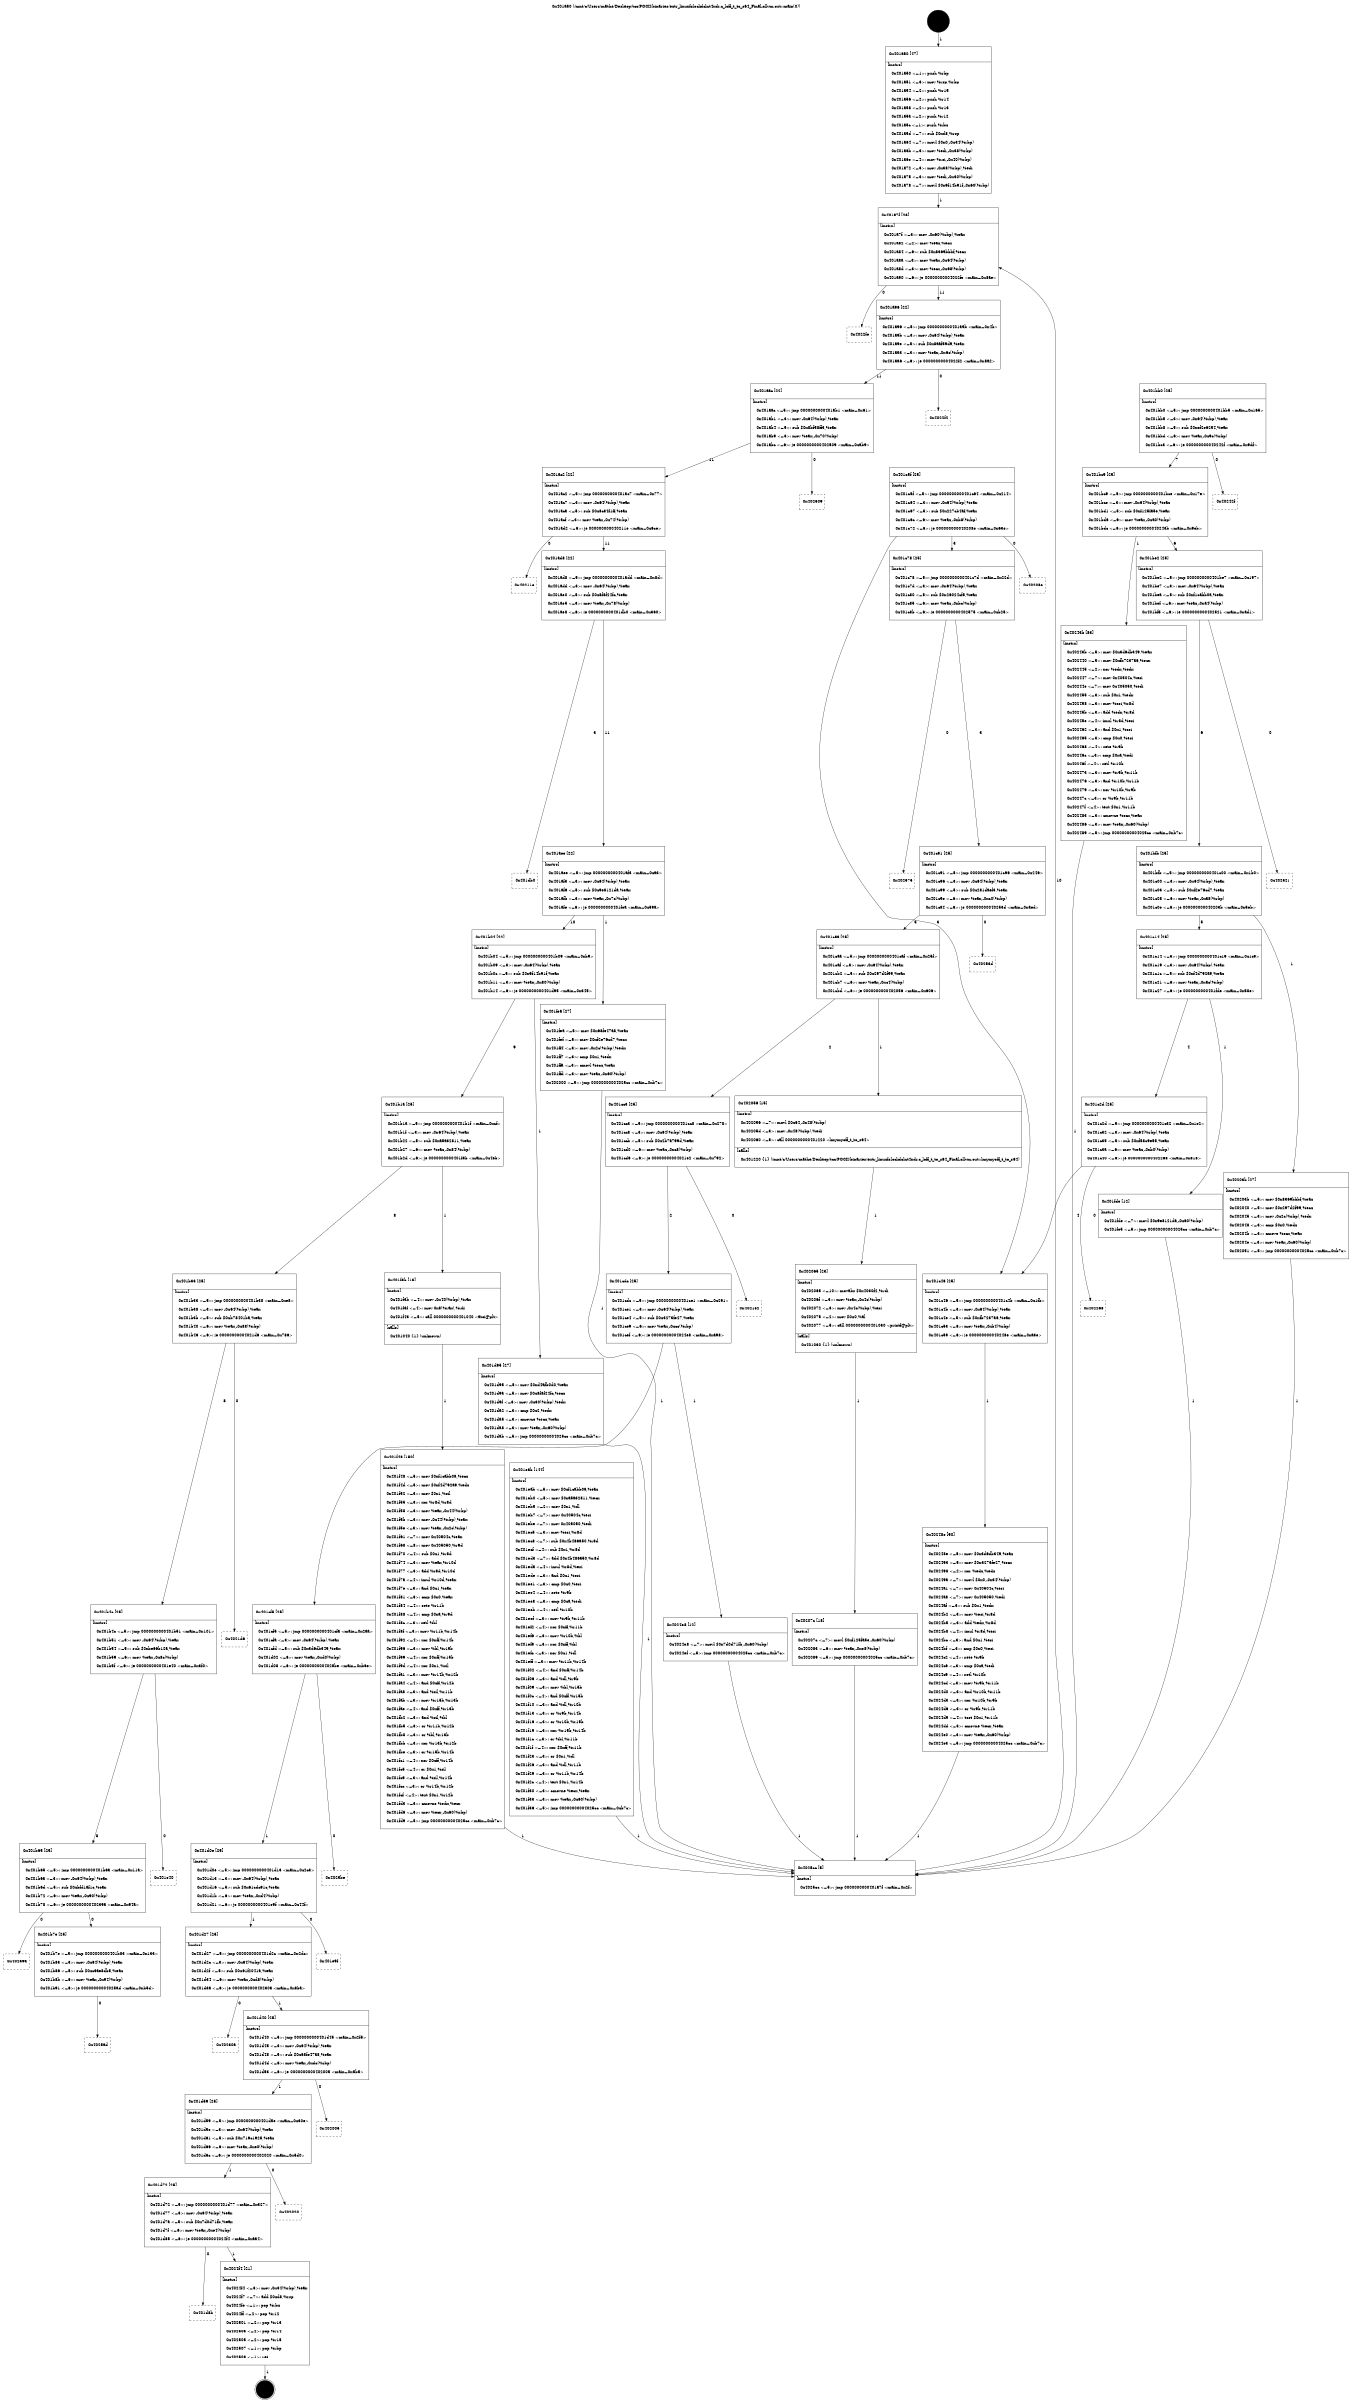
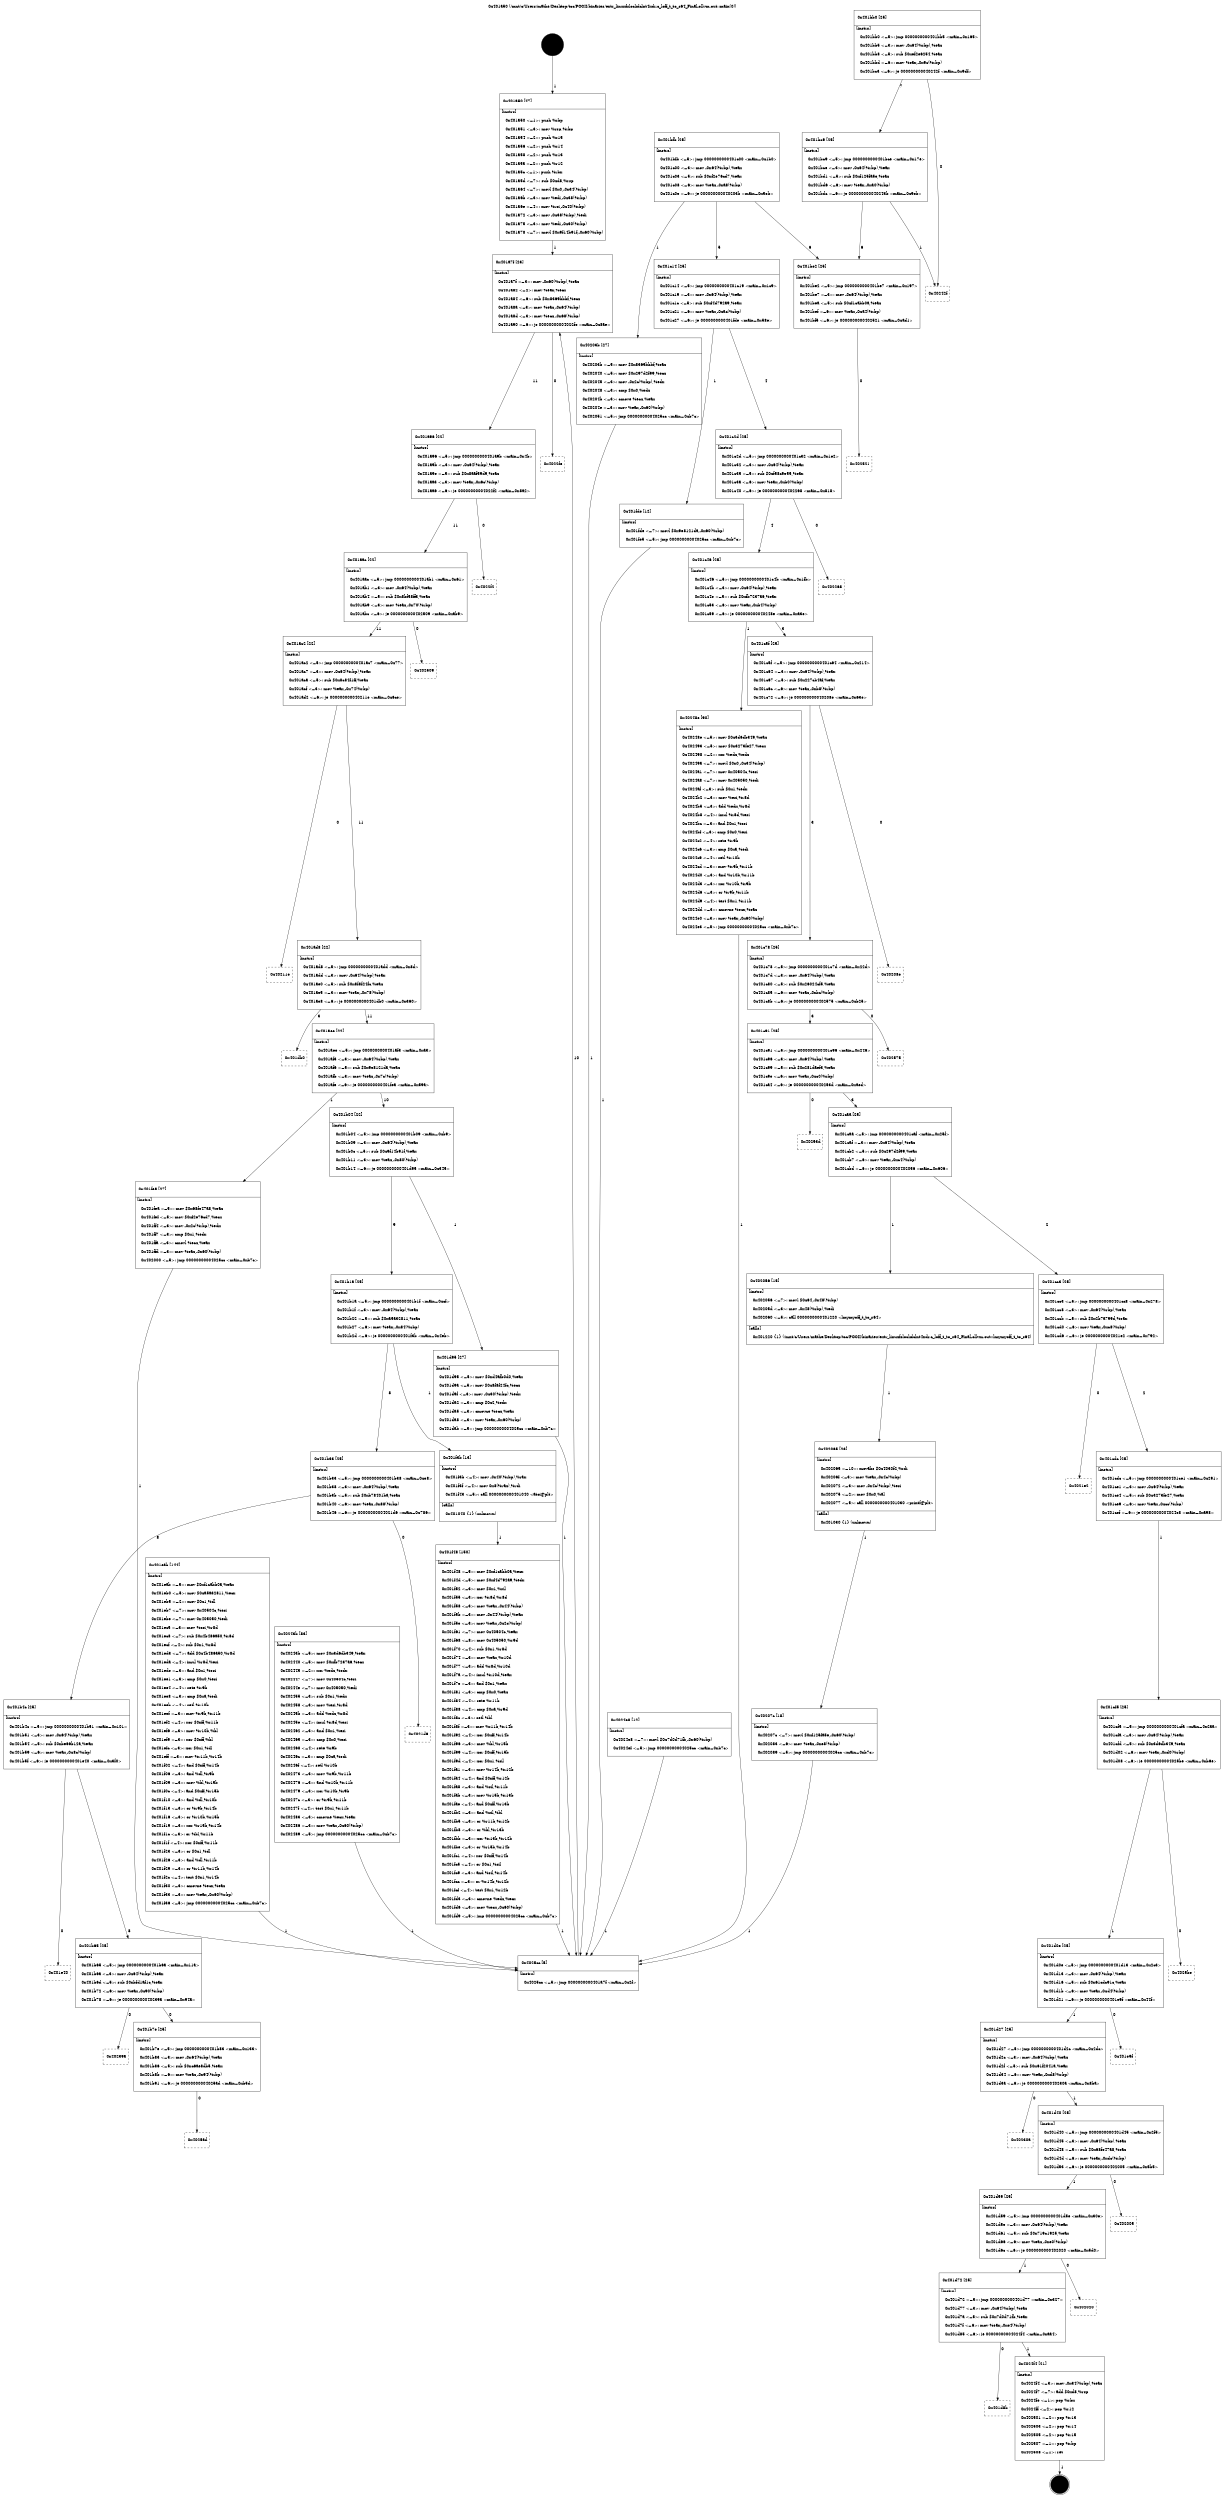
(1130, 579) -> (915, 241)
(1199, 732) -> (786, 229)
(893, 918) -> (780, 628)
(698, 1479) -> none
